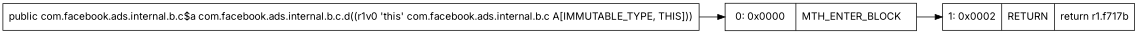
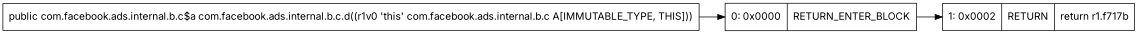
(852, 17) -> (852, 17)
